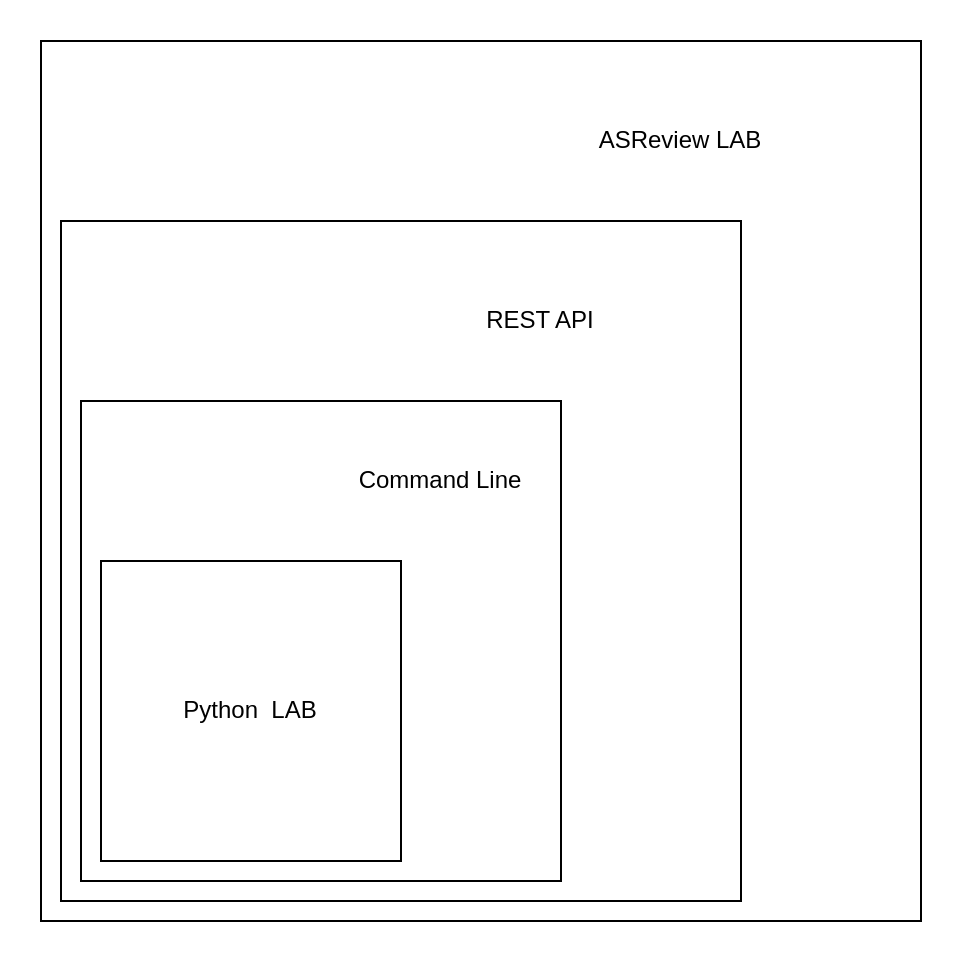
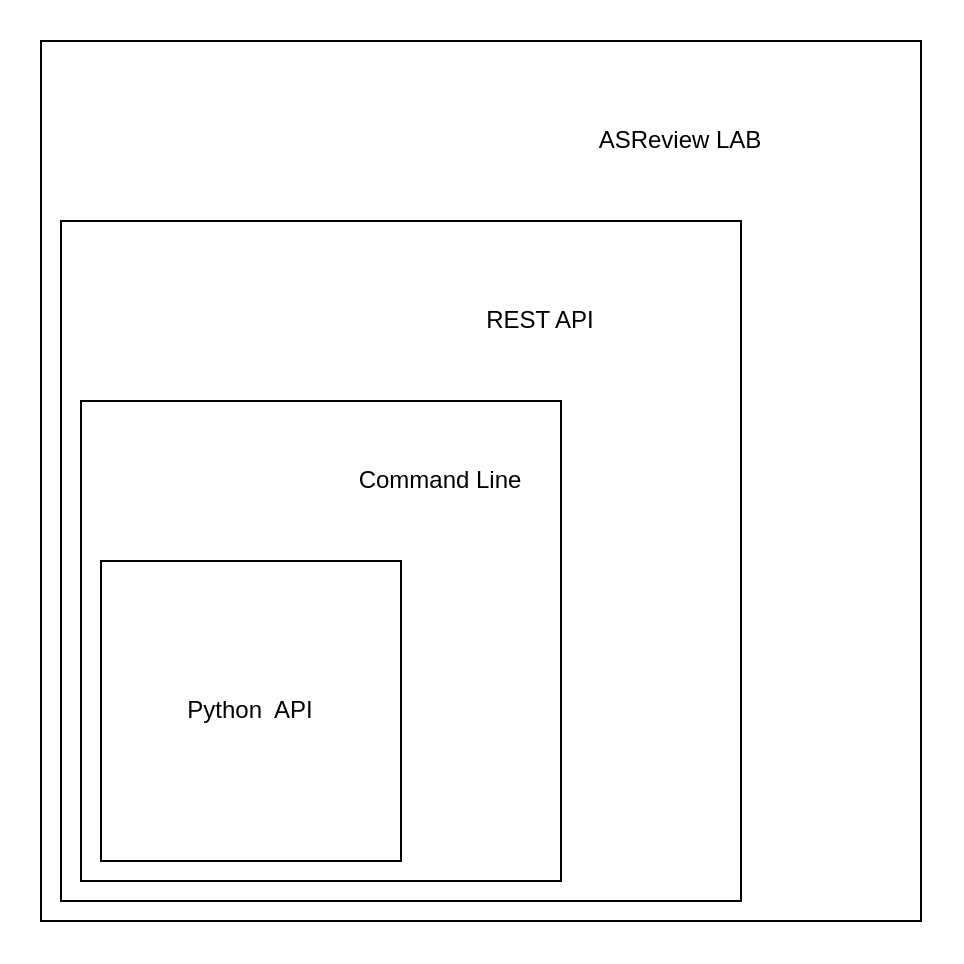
(251, 711) -> (251, 711)
